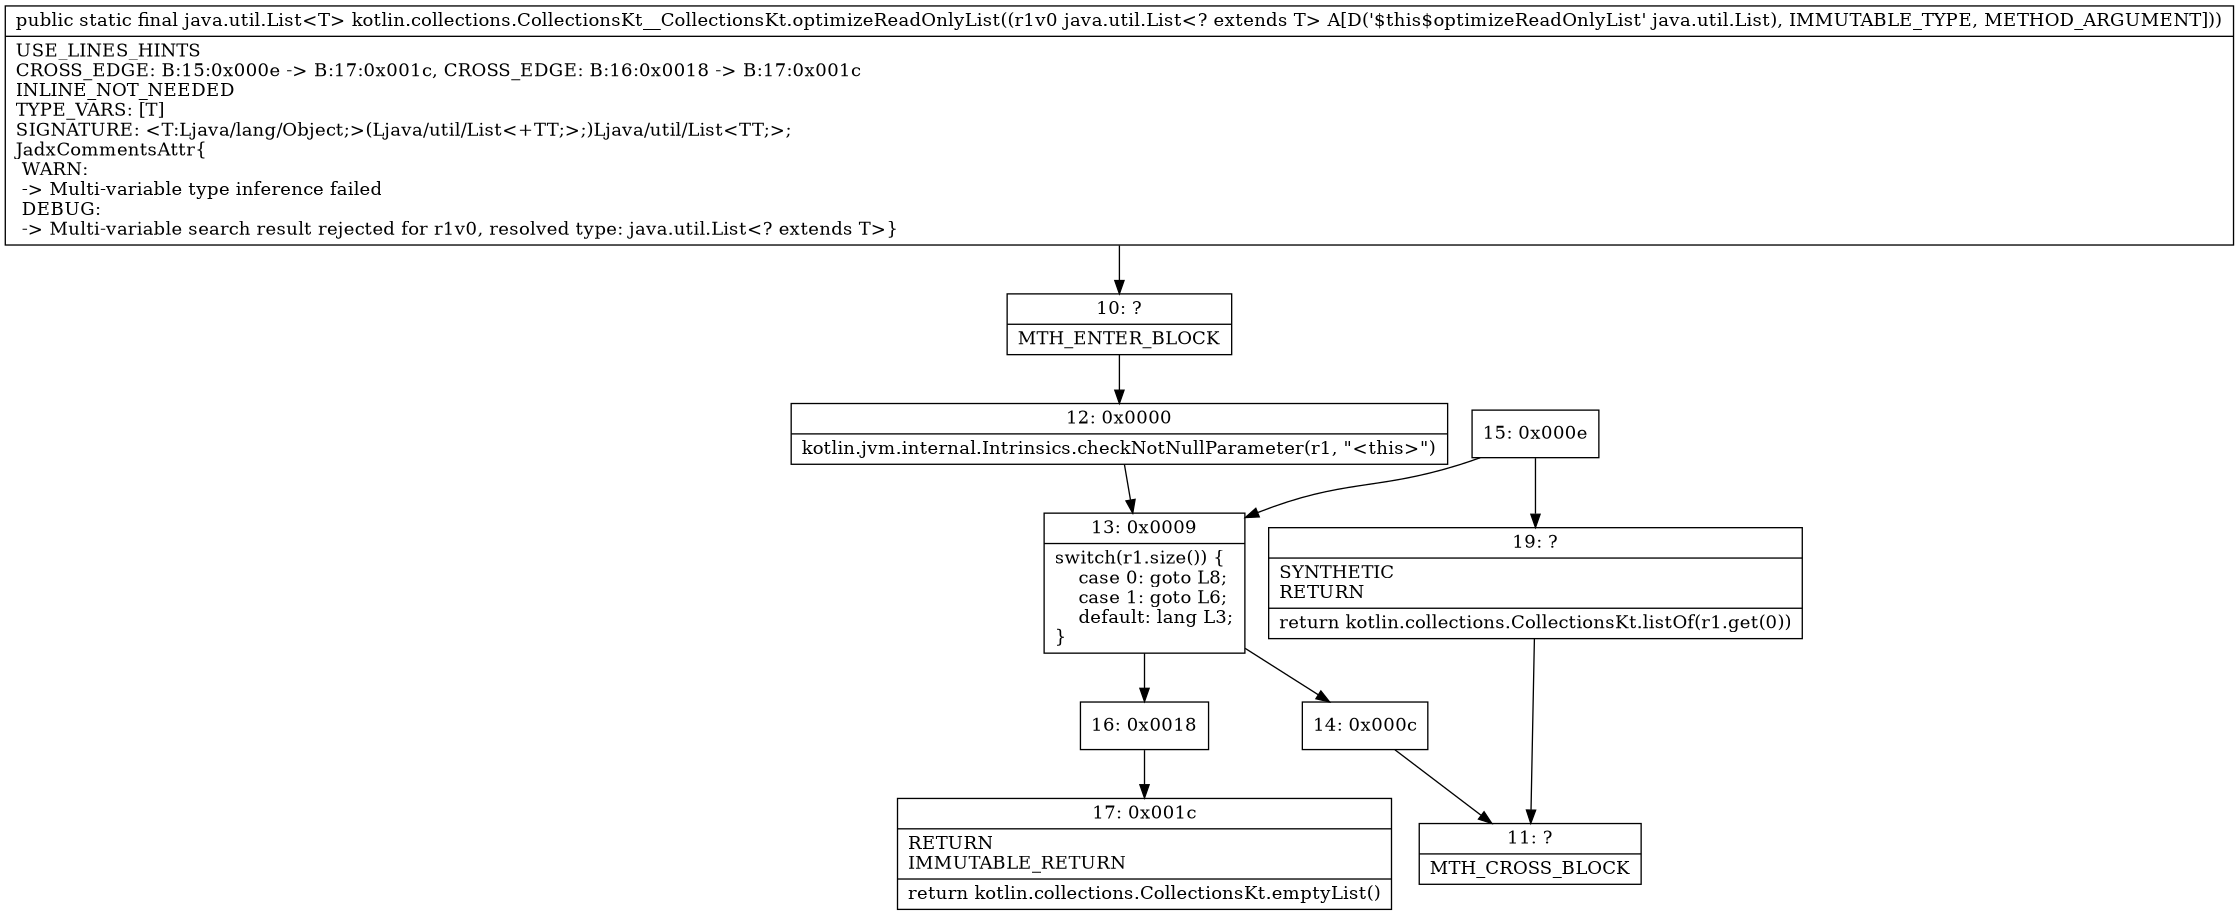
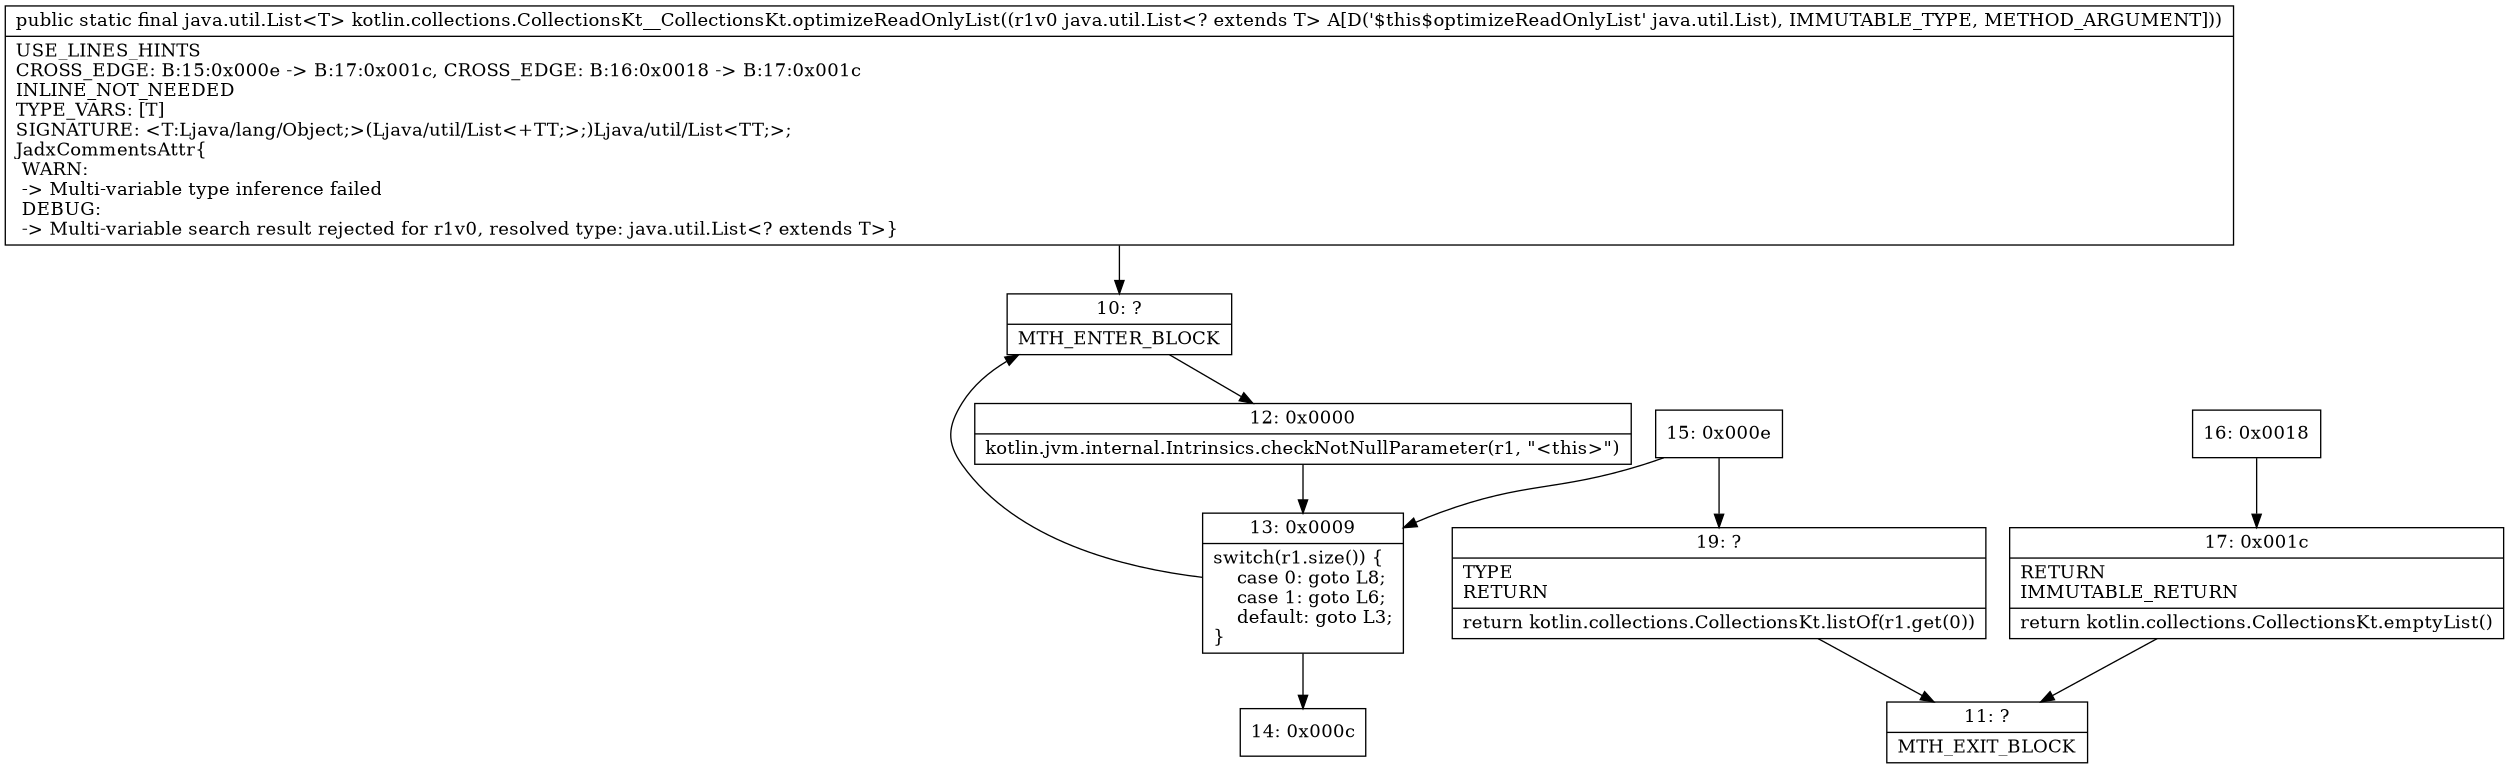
(1337, 573) -> (1489, 573)
(1145, 617) -> (1303, 617)
(1145, 671) -> (1014, 515)
(1438, 783) -> (2105, 667)
(1530, 868) -> (1987, 747)
